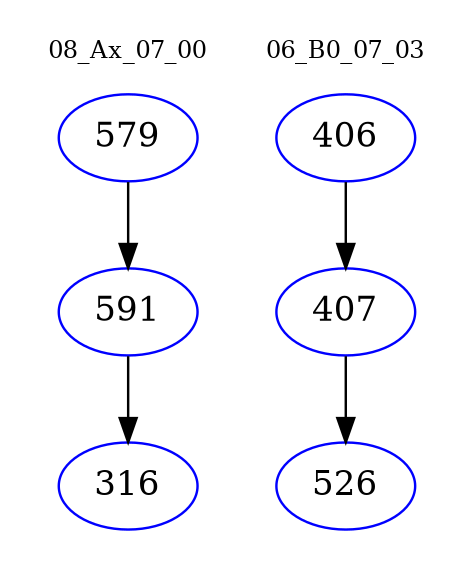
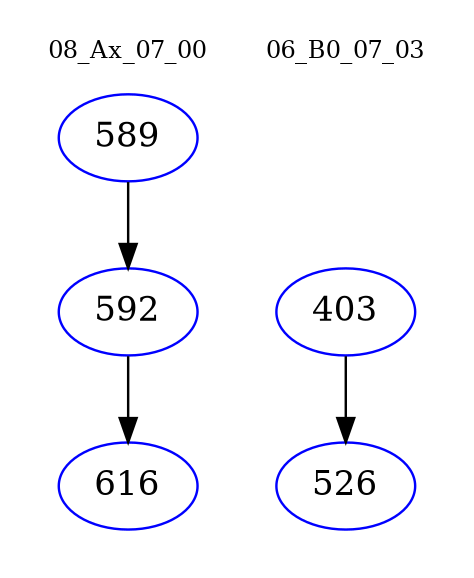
(128, 138) -> (128, 138)
(346, 138) -> none
(128, 312) -> (128, 312)
(346, 312) -> (346, 312)
(128, 486) -> (128, 486)
